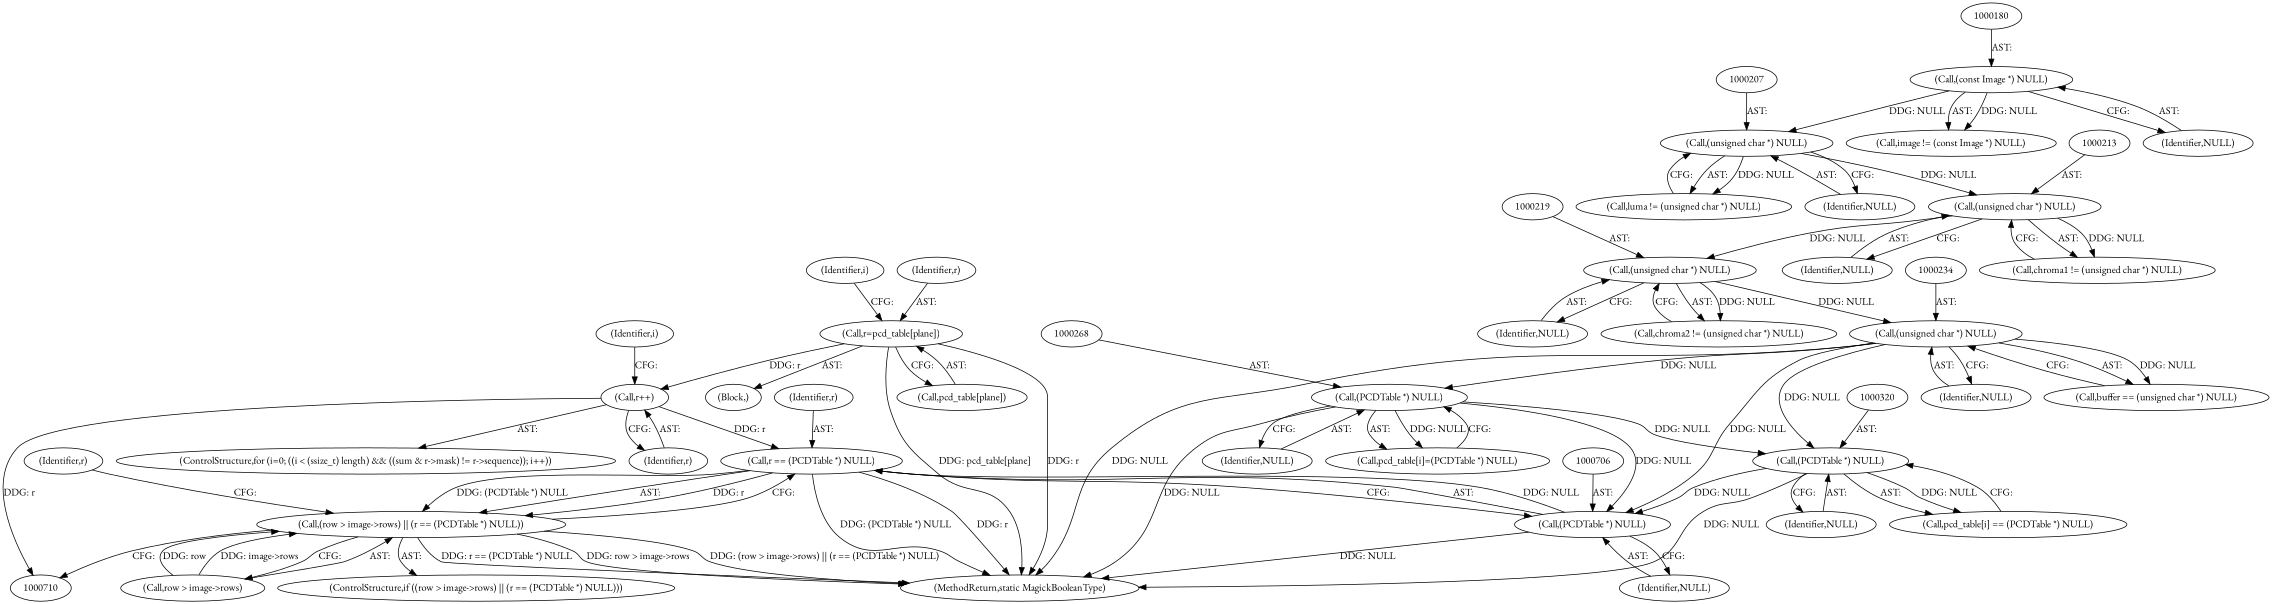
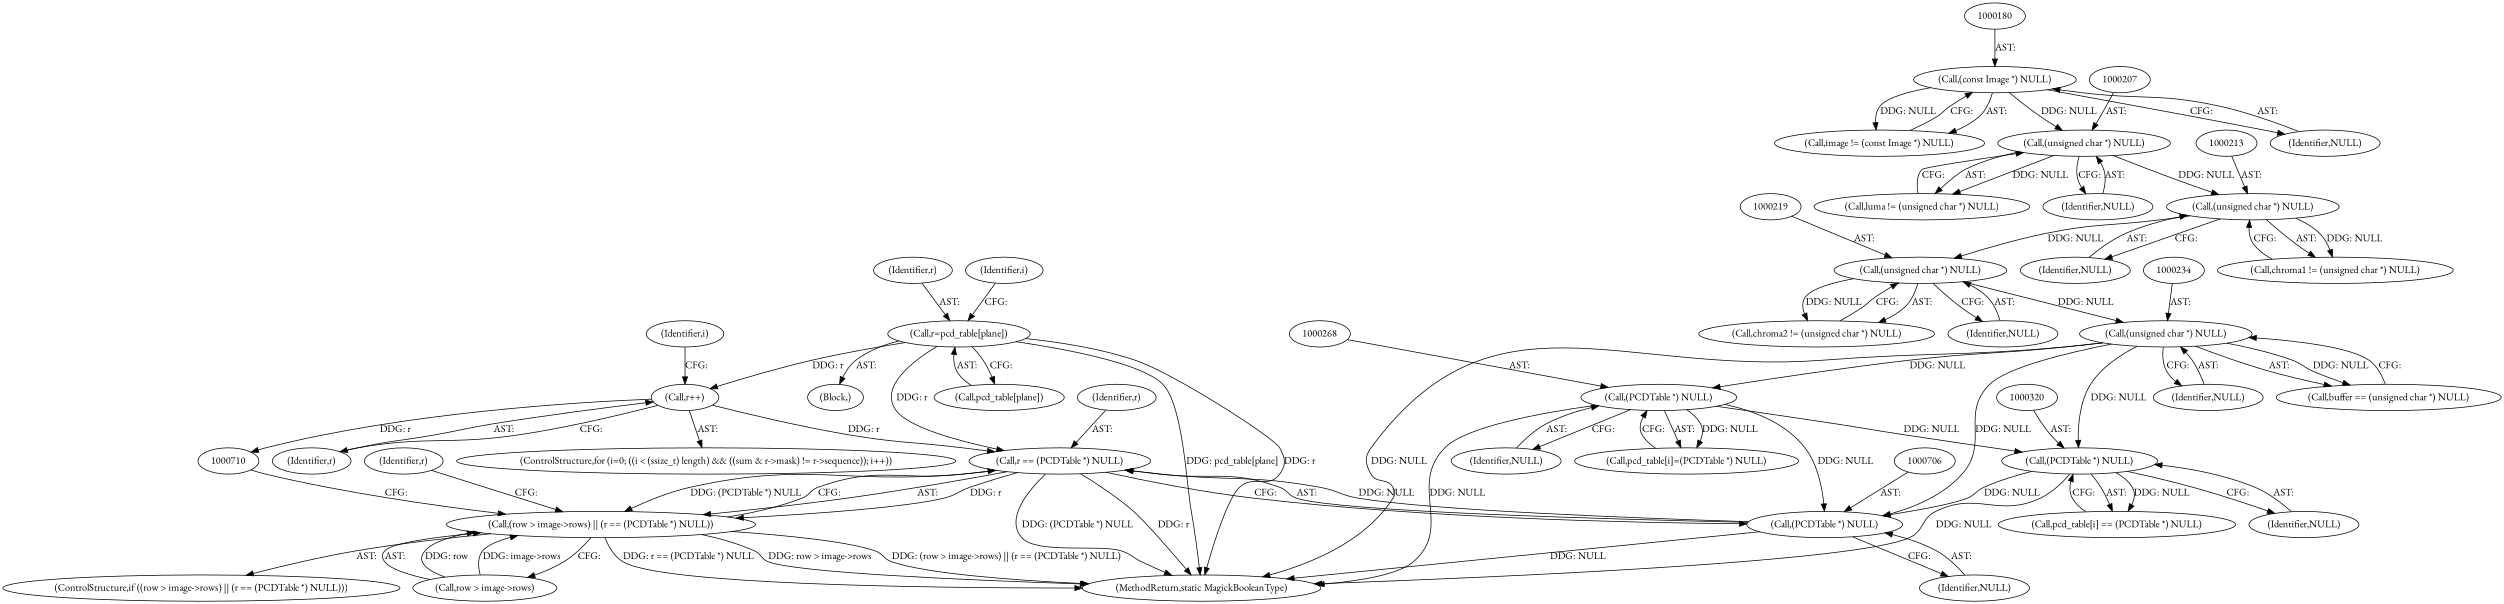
none -> (1939, 115)
none -> (905, 418)
(162, 545) -> (374, 496)
